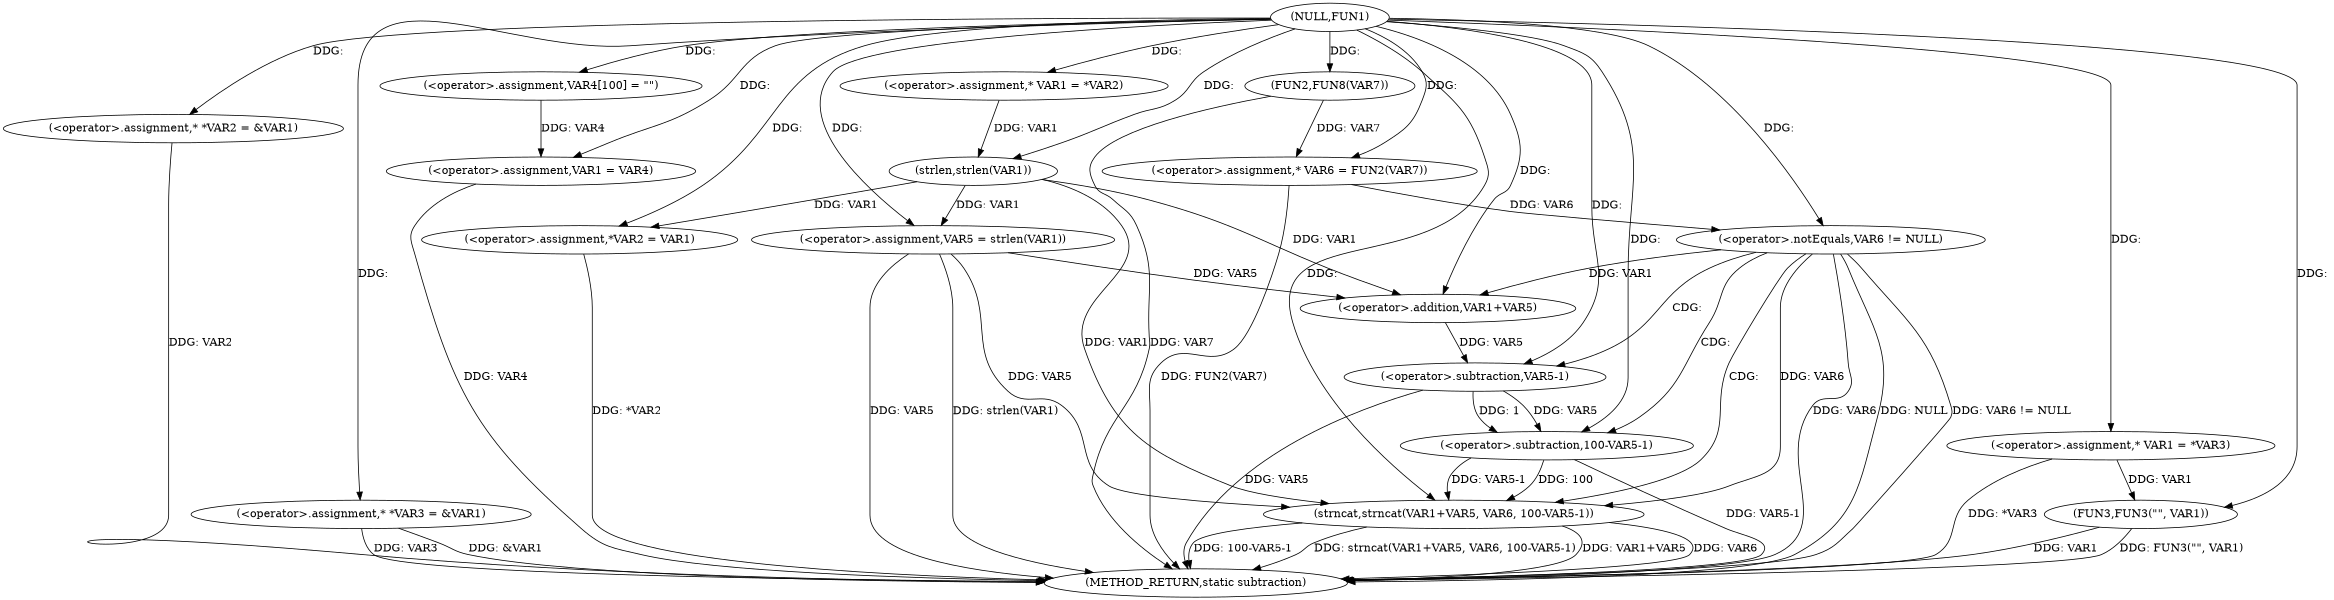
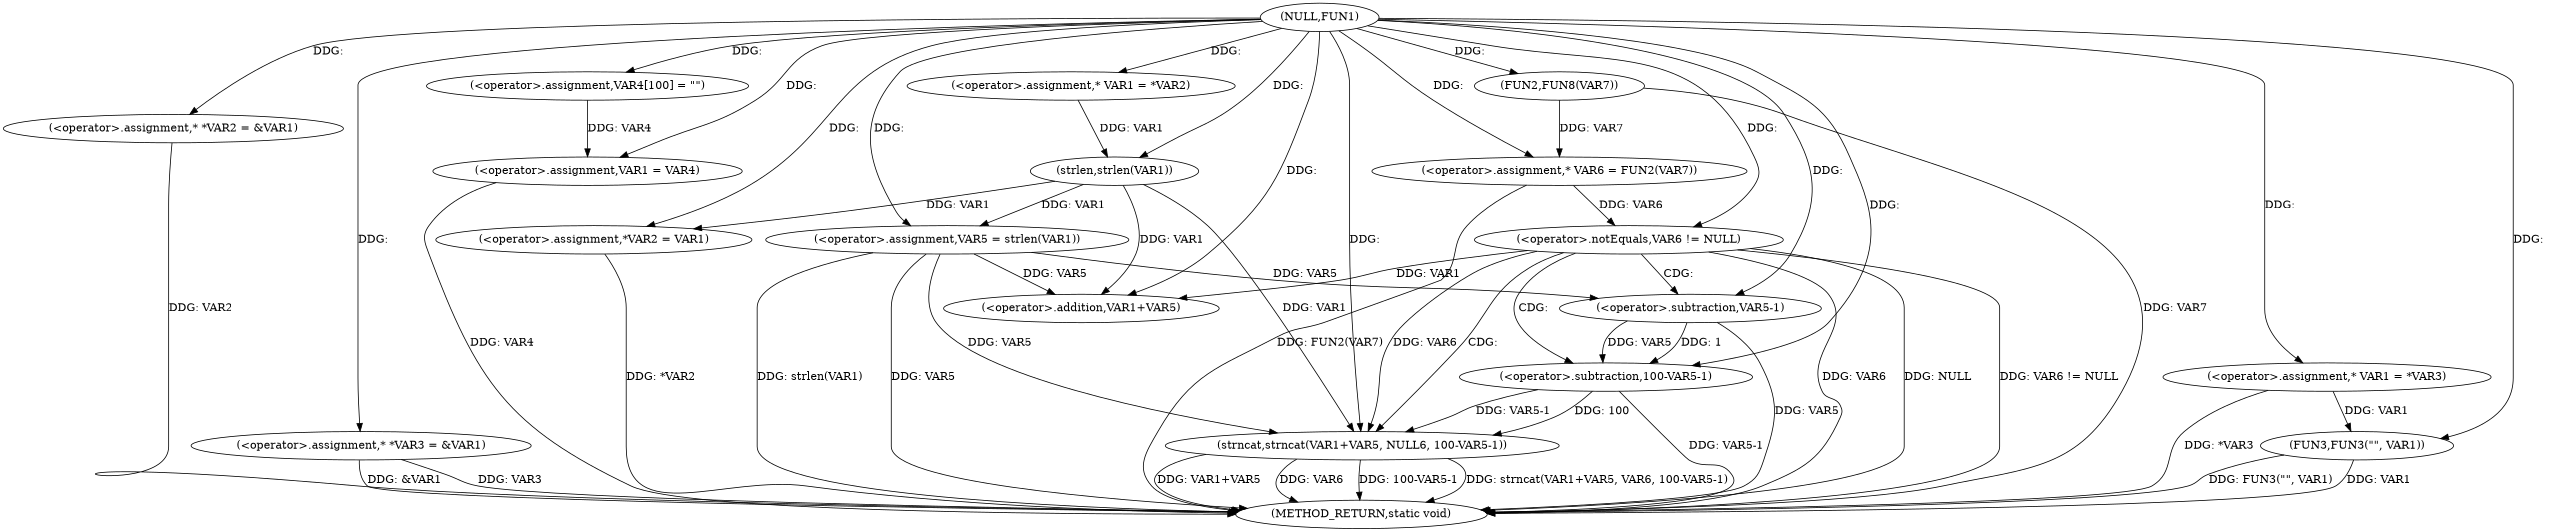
(1455, 339) -> (1282, 281)
(1454, 514) -> (1362, 446)
(1196, 583) -> (1361, 514)
